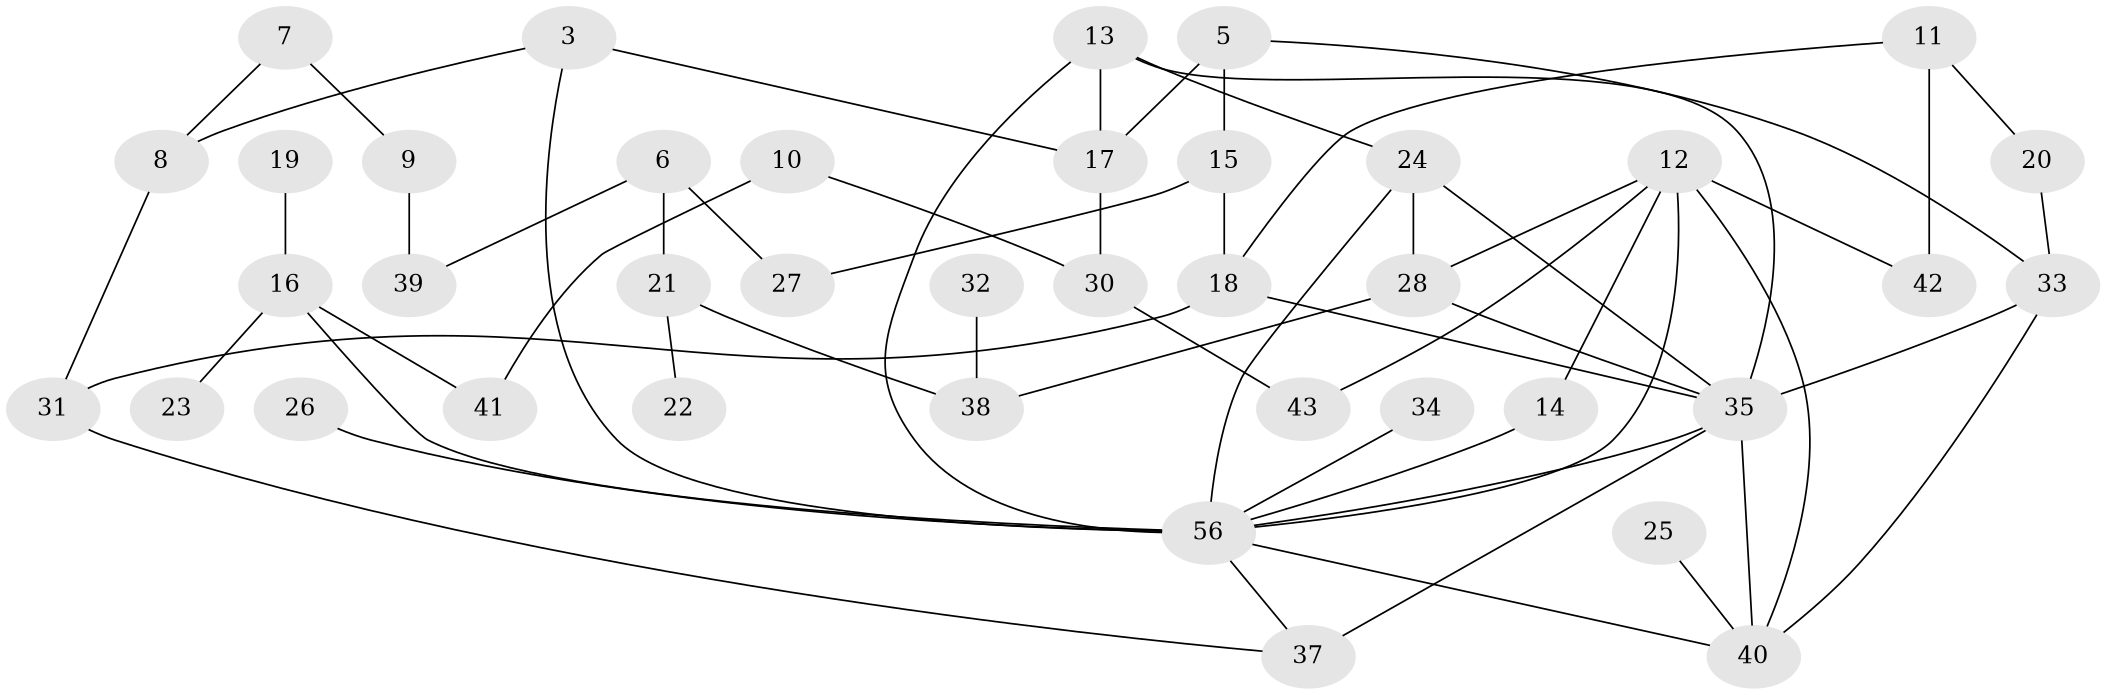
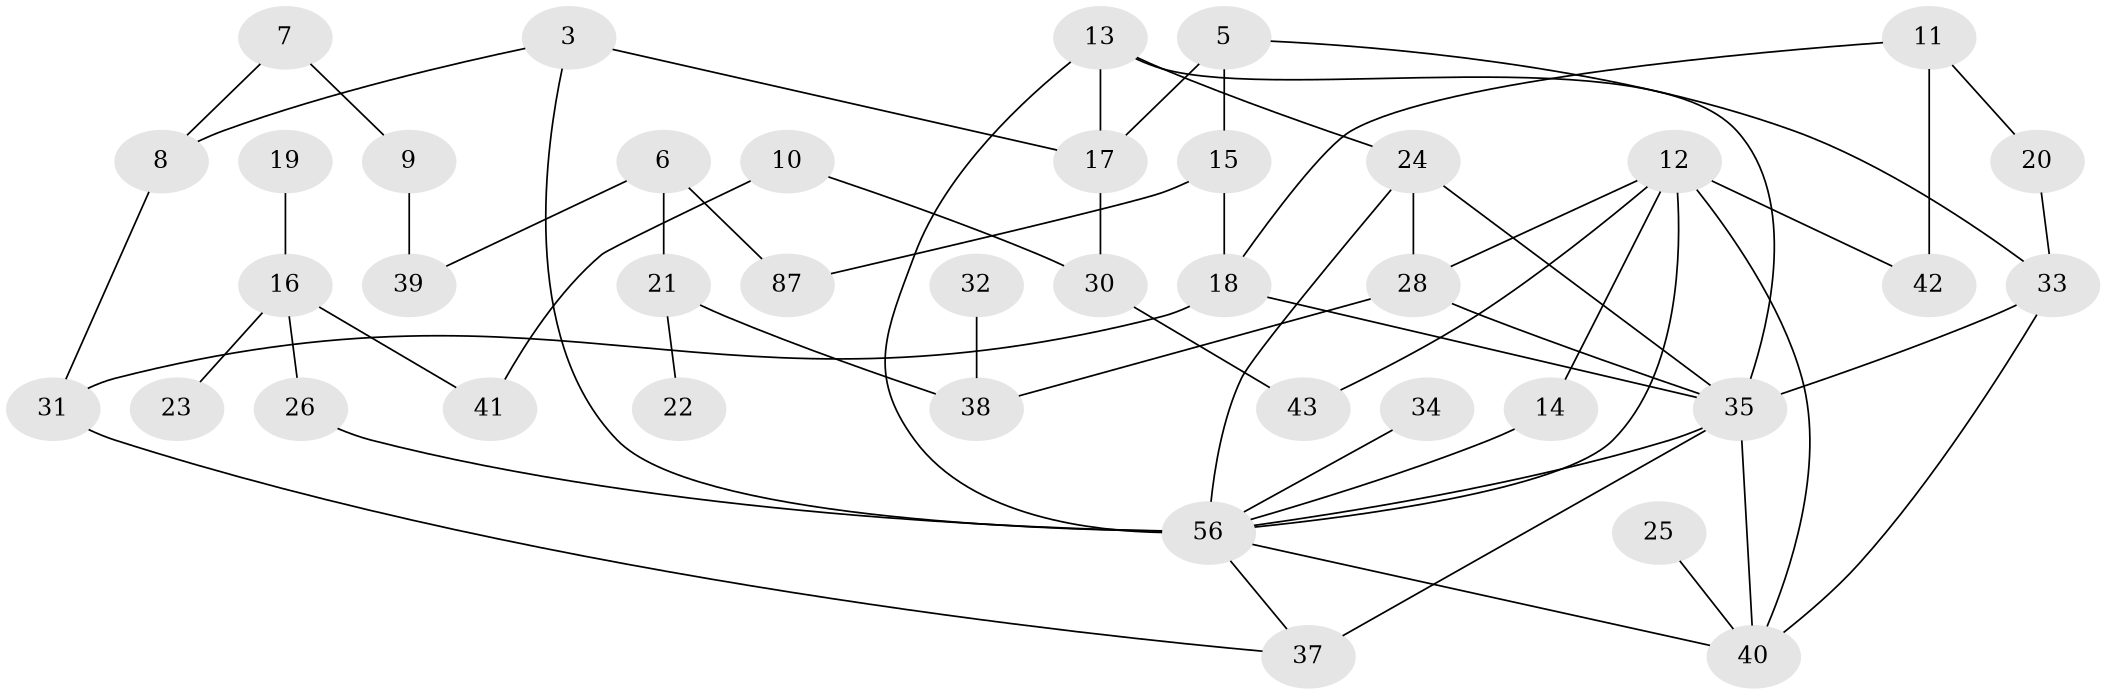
(788, 285) -> (788, 285)
(704, 499) -> (294, 356)
